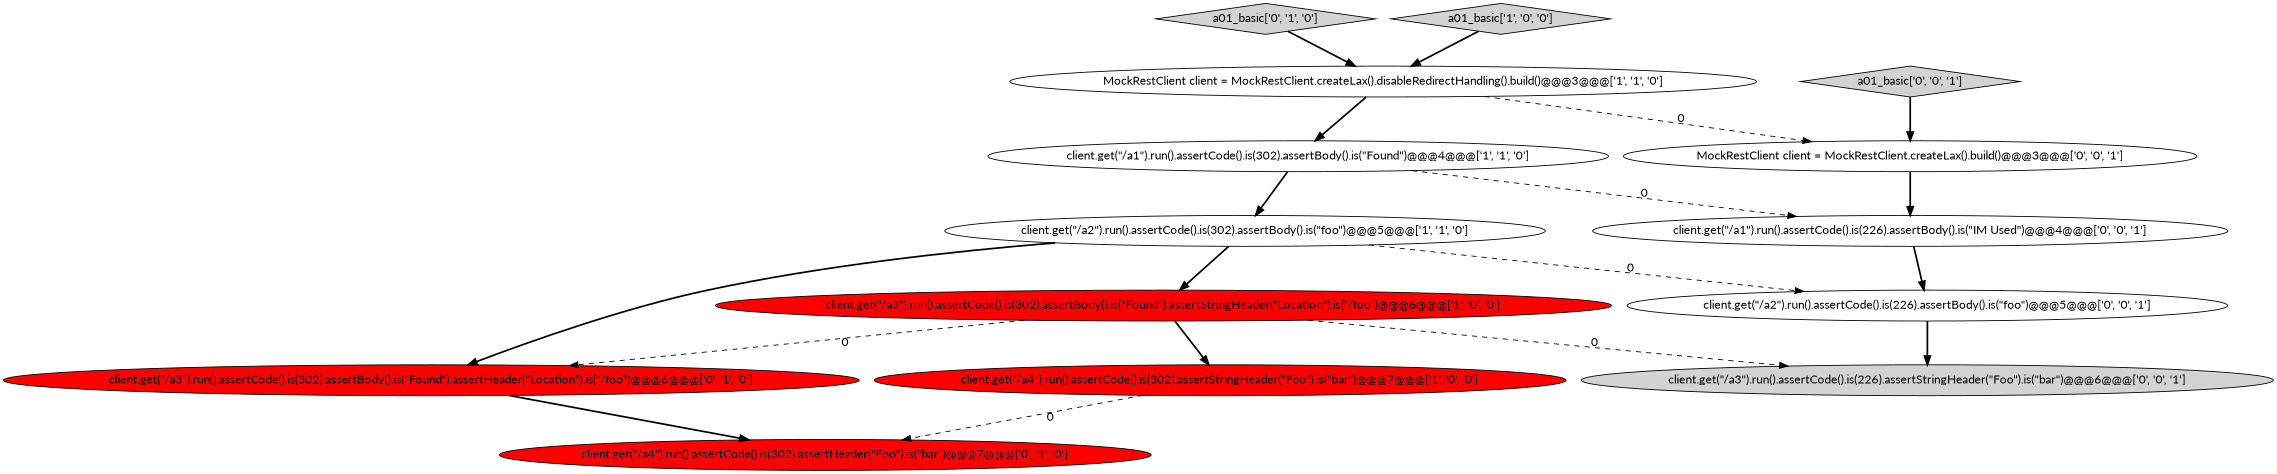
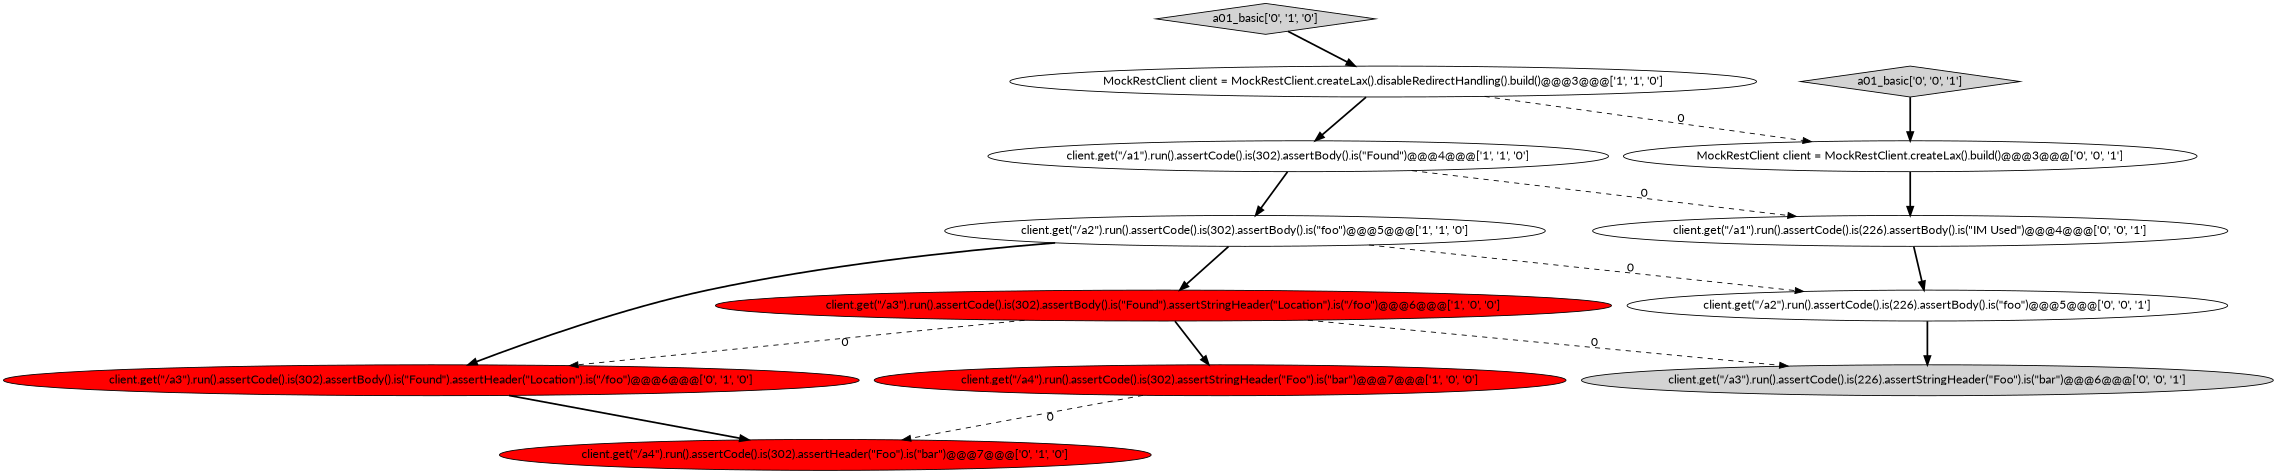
(1501, 19) -> none
